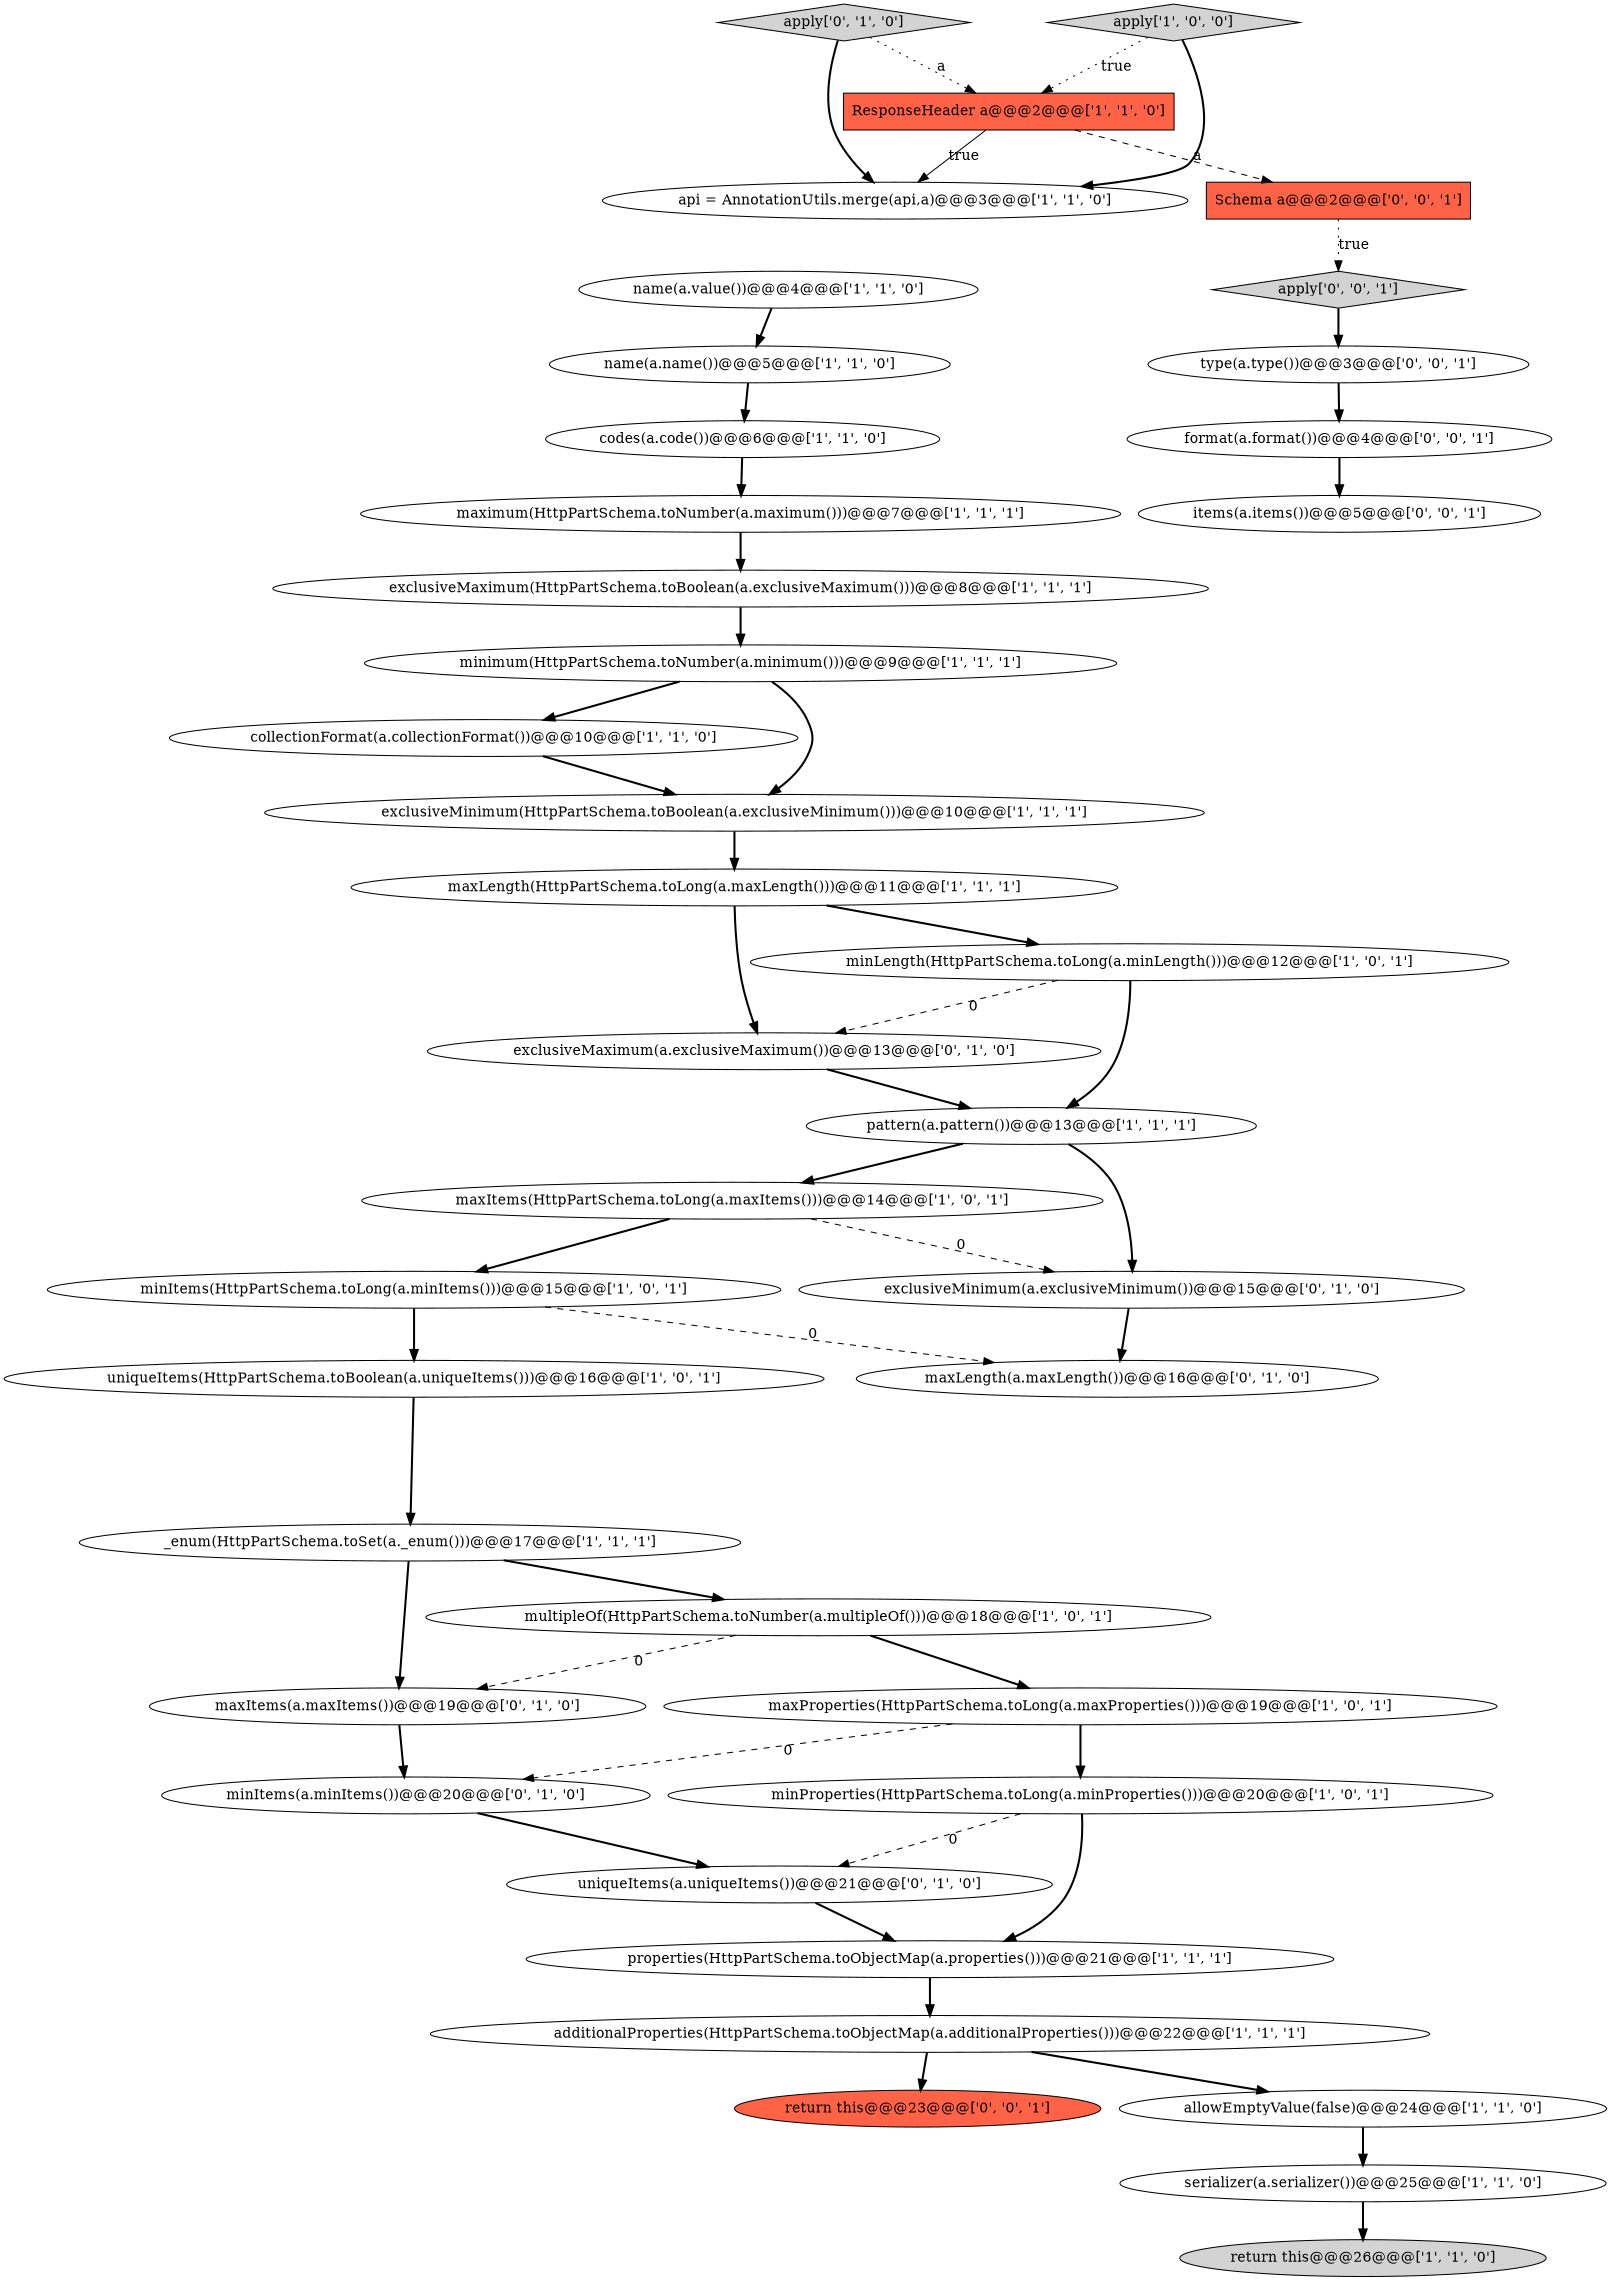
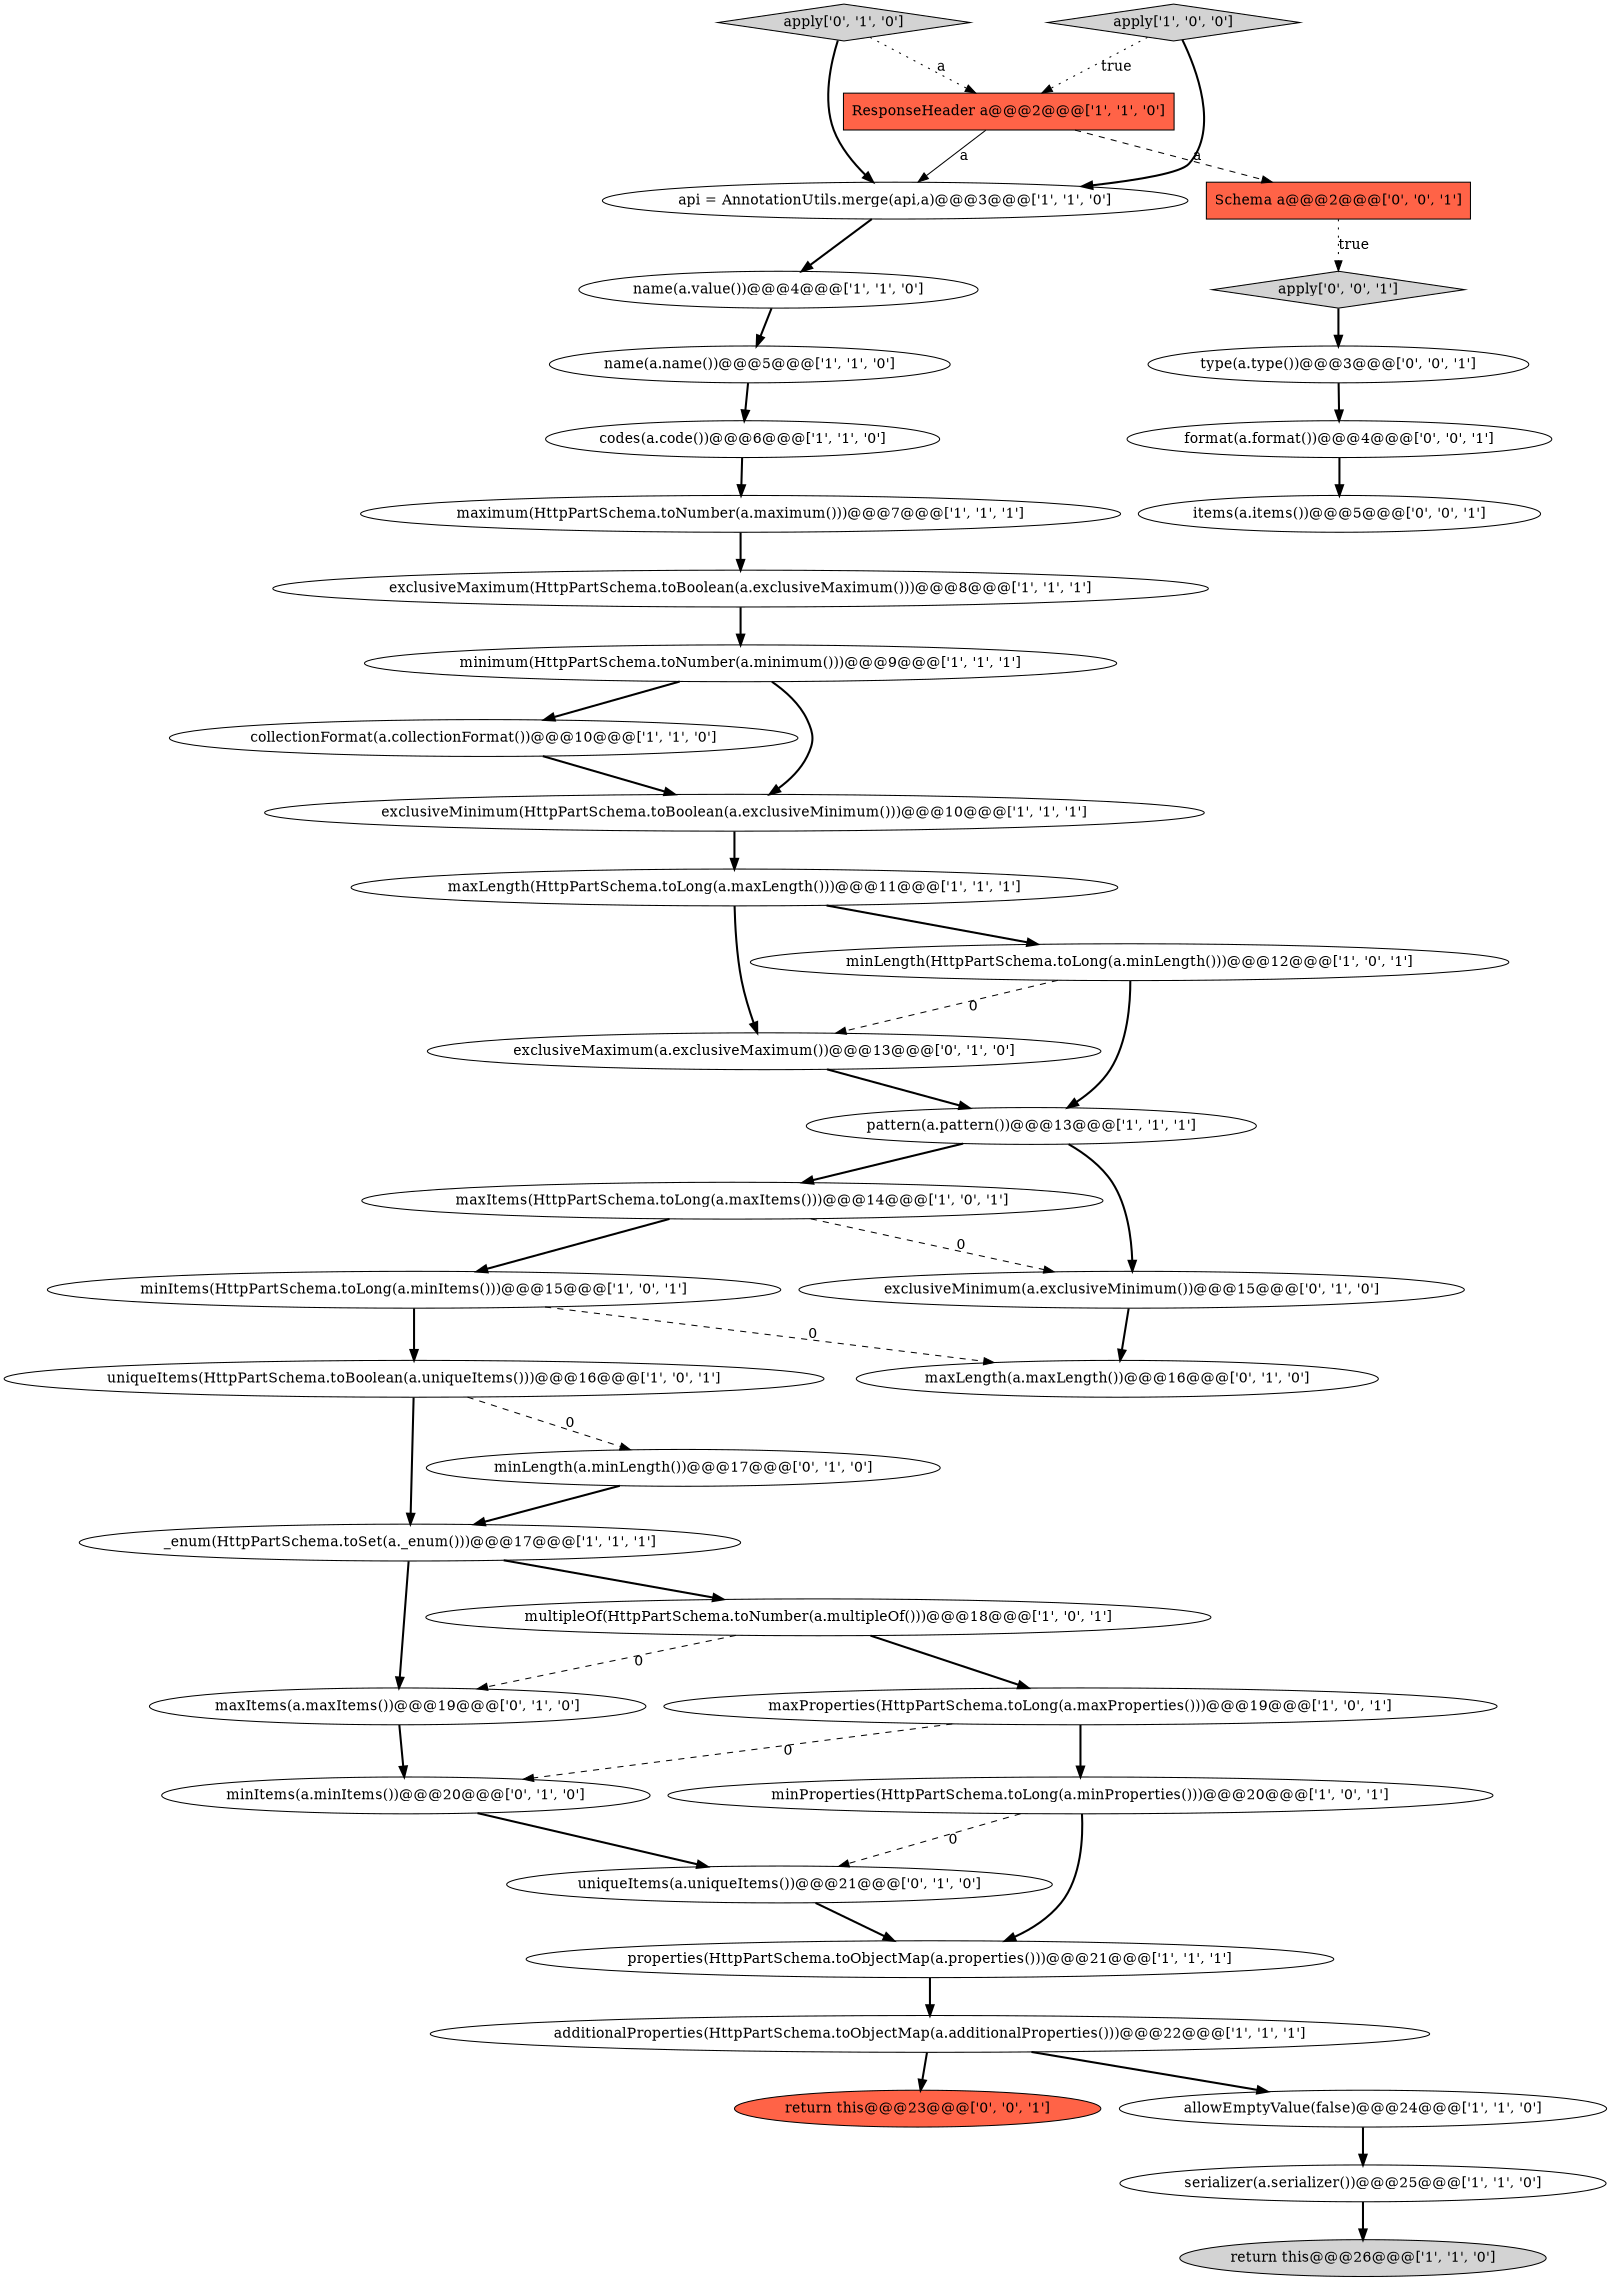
(964, 156) -> (964, 156)
none -> (841, 242)
none -> (683, 1468)
